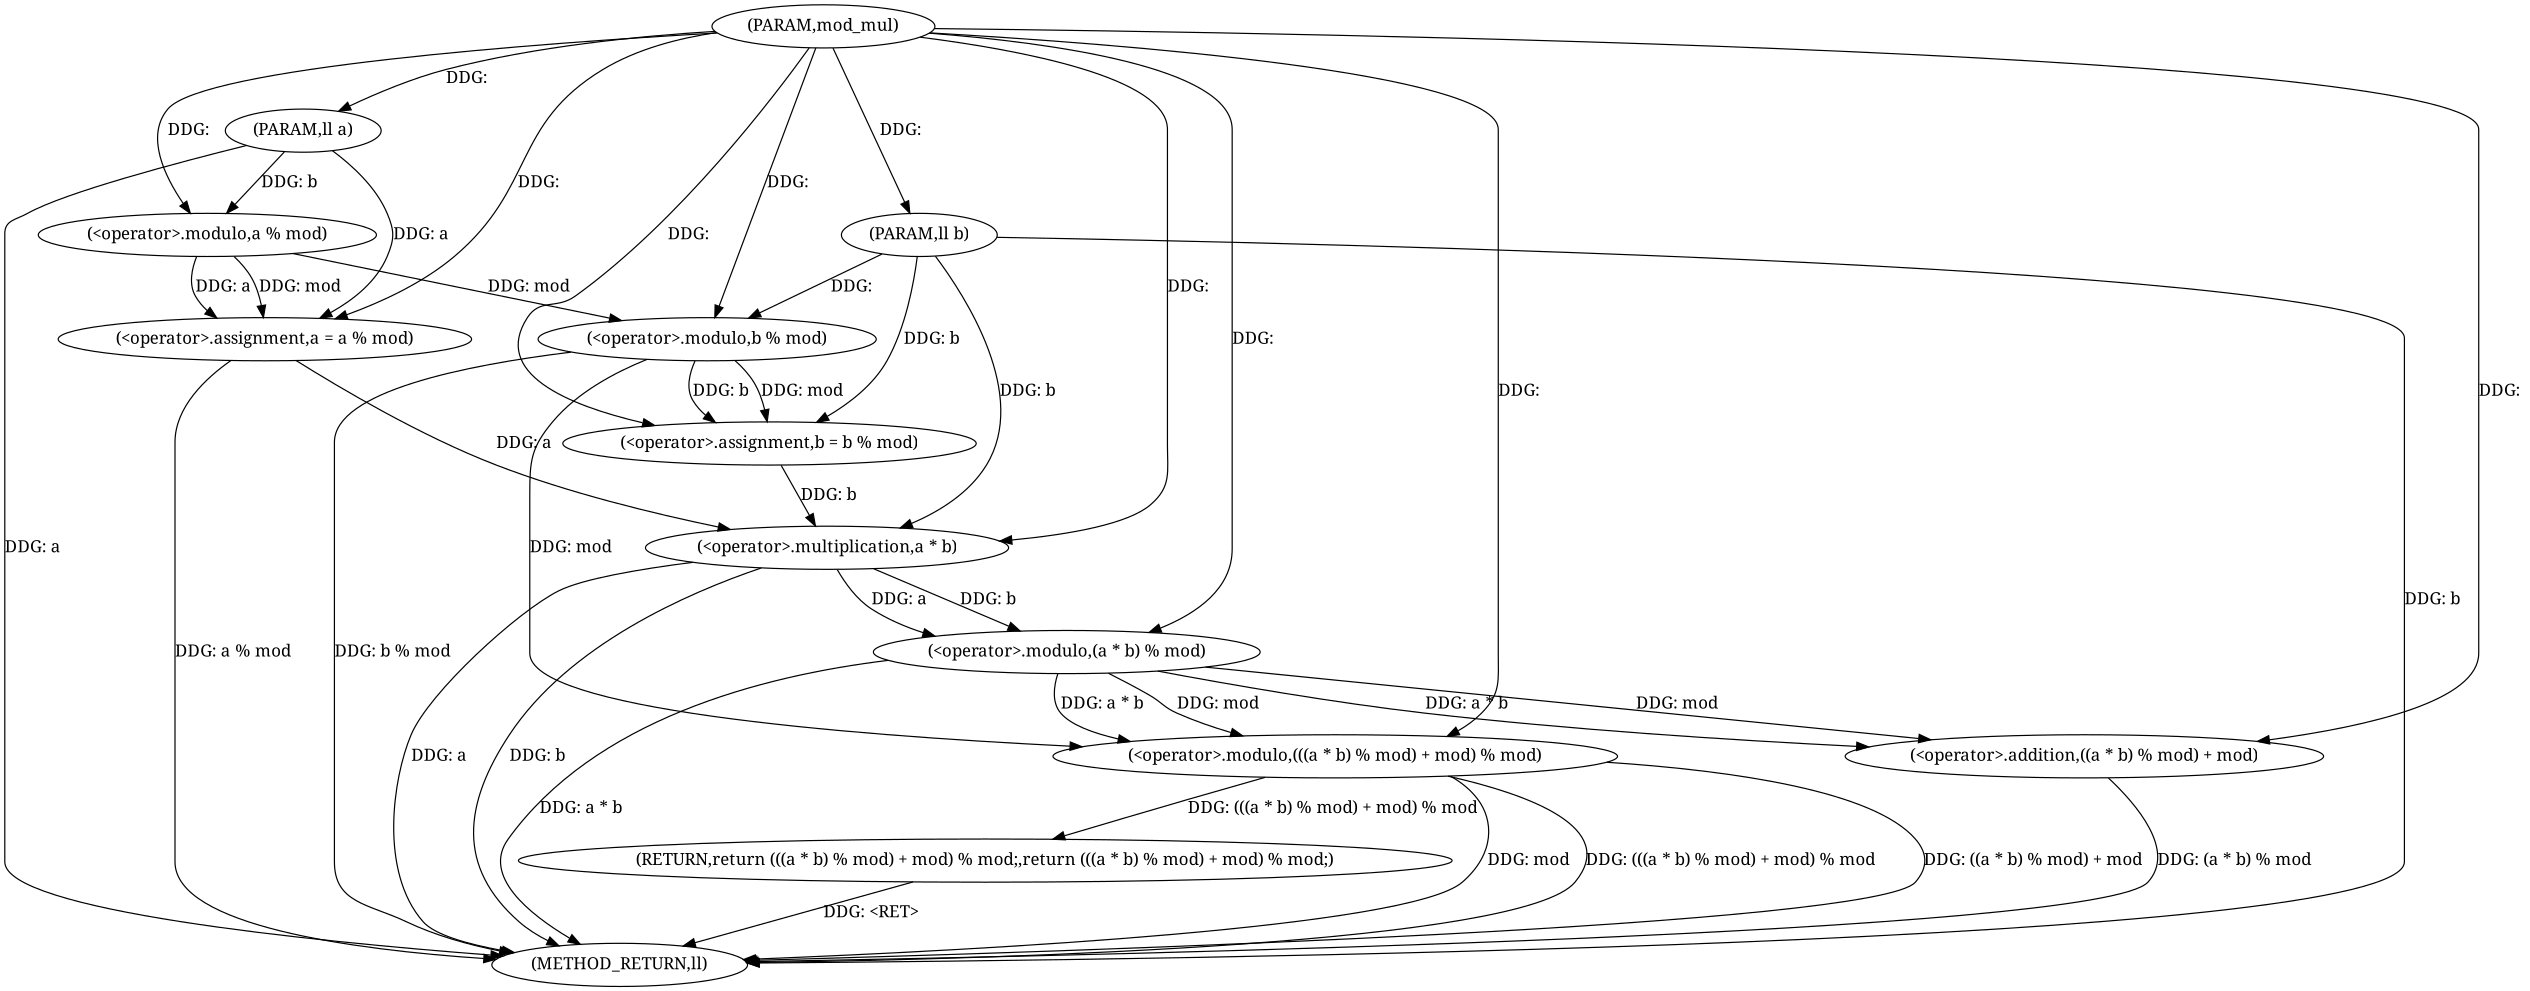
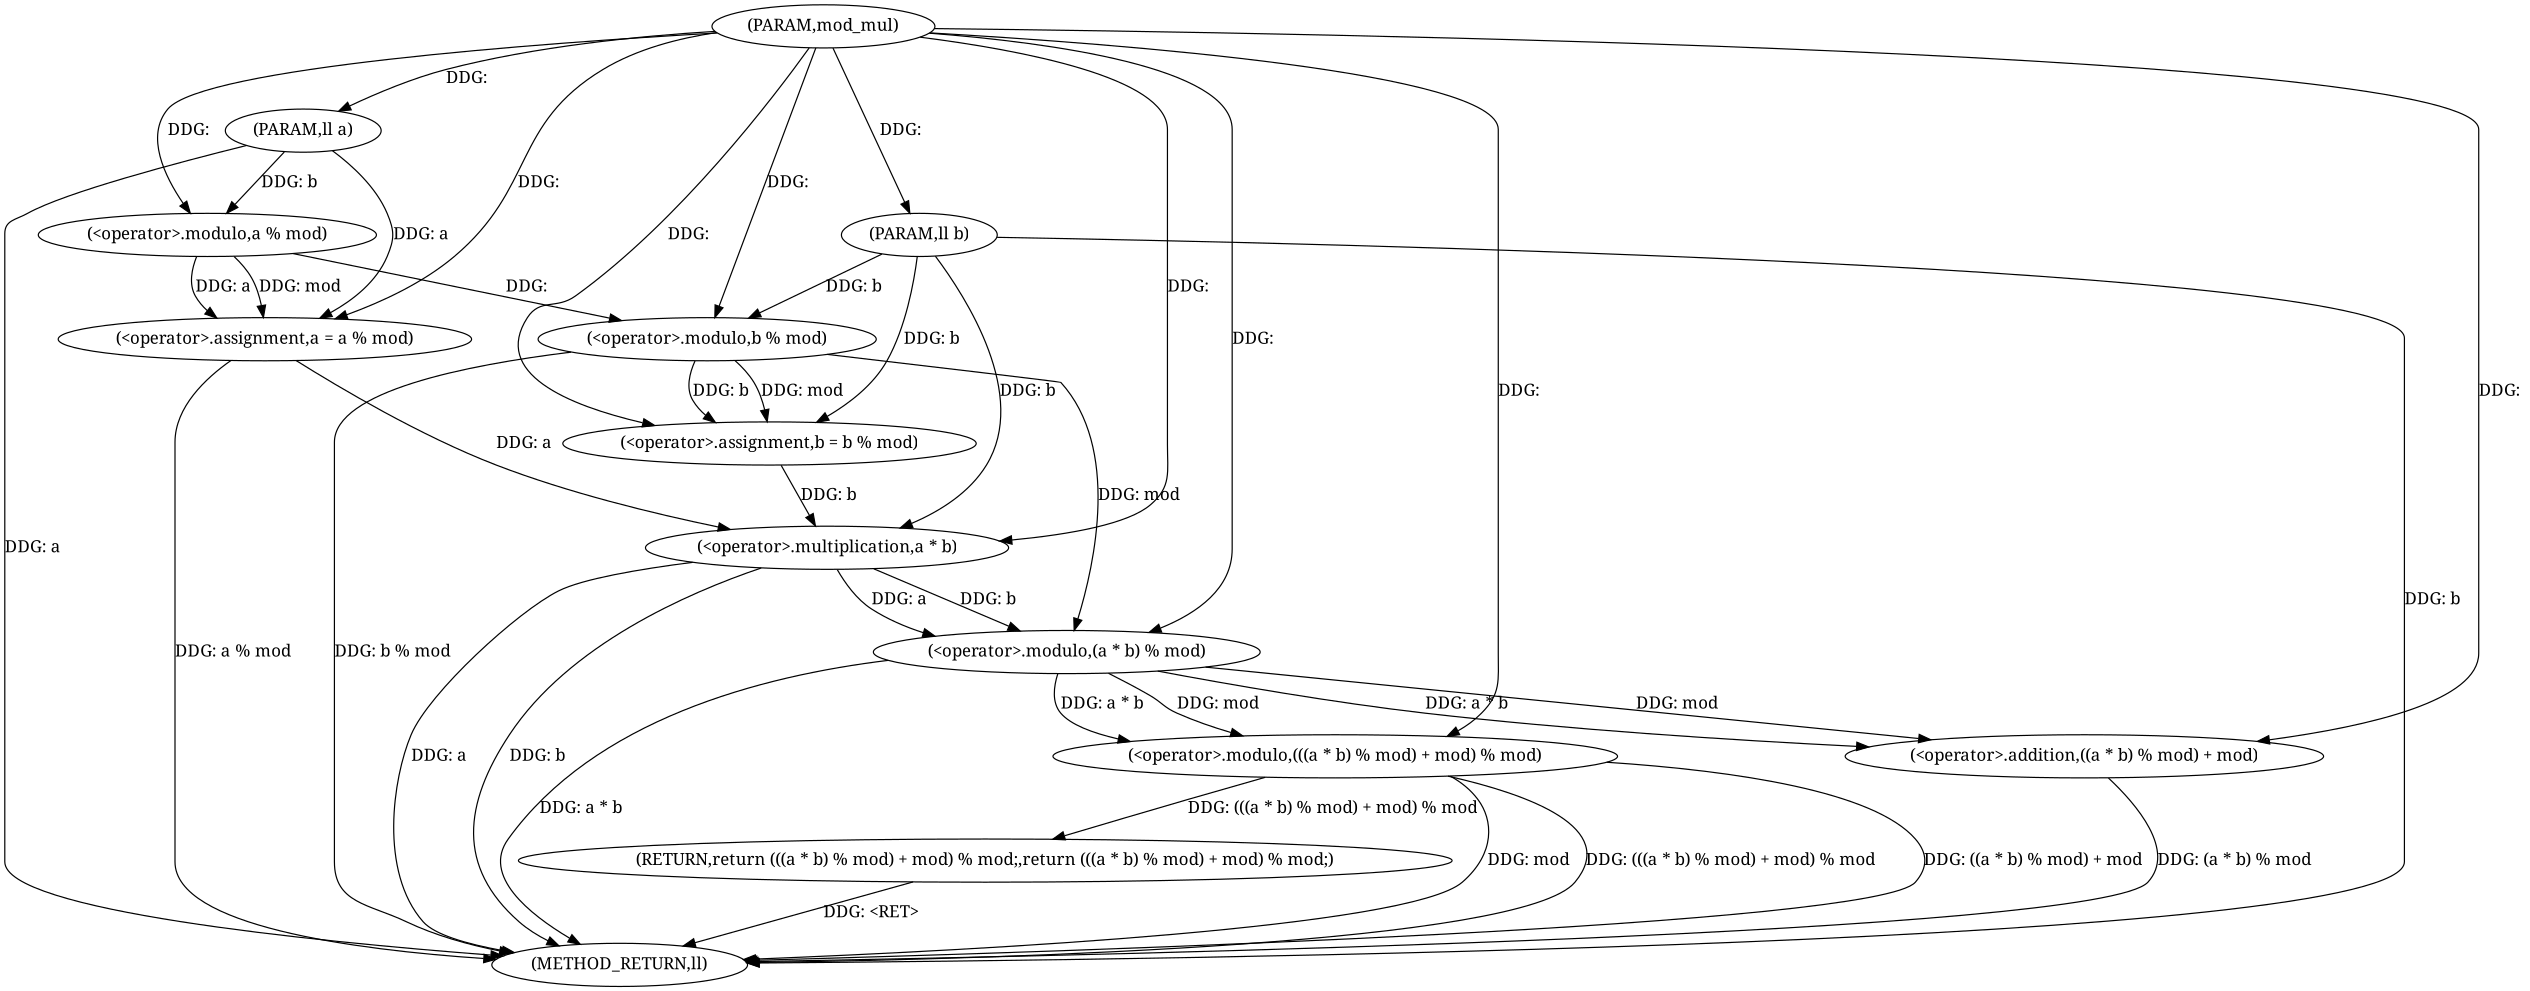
(529, 287) -> (529, 287)
(854, 287) -> (854, 287)
(618, 699) -> (1064, 387)
